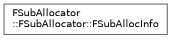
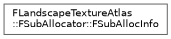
(86, 19) -> (86, 19)
